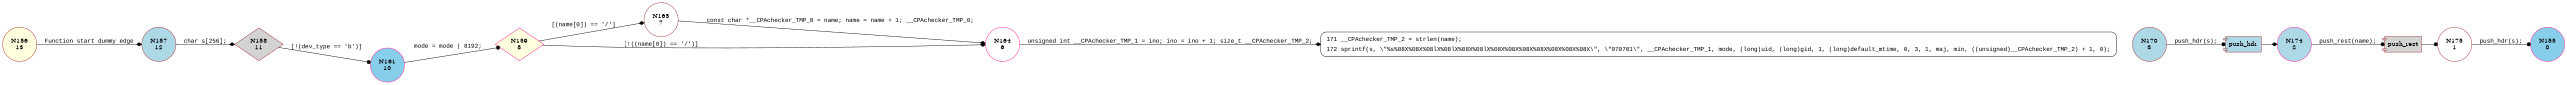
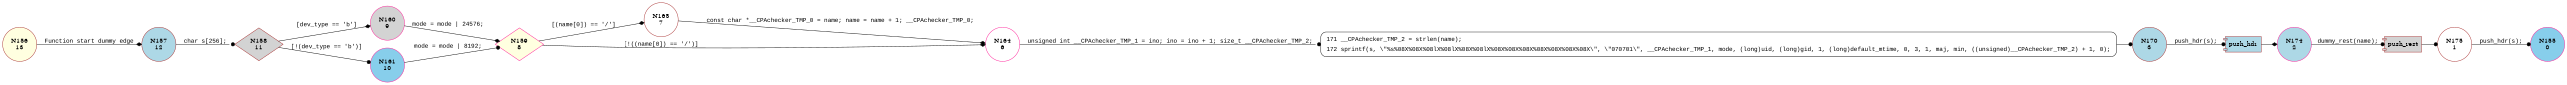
none -> (387, 23)
(2348, 41) -> (2348, 41)
(203, 44) -> (203, 44)
(1168, 44) -> (1168, 44)
none -> (2123, 44)
